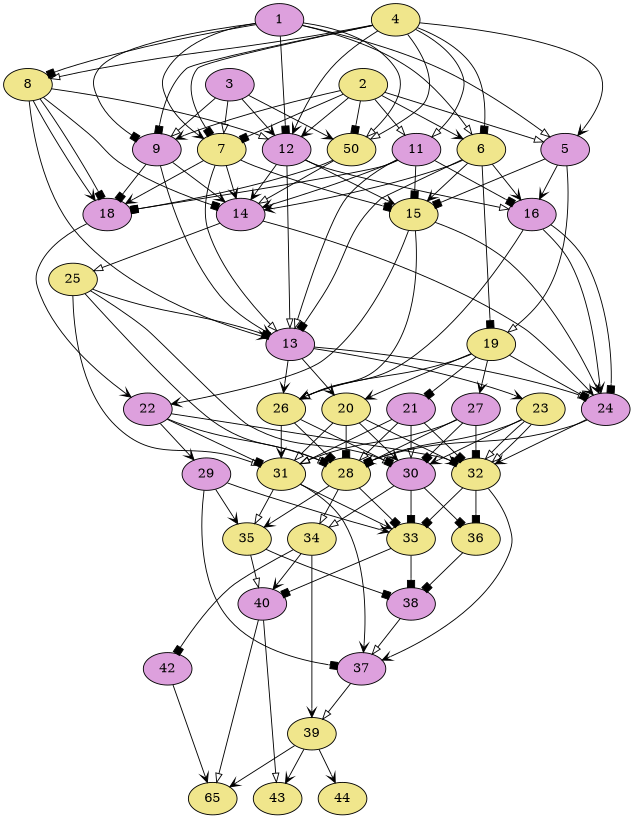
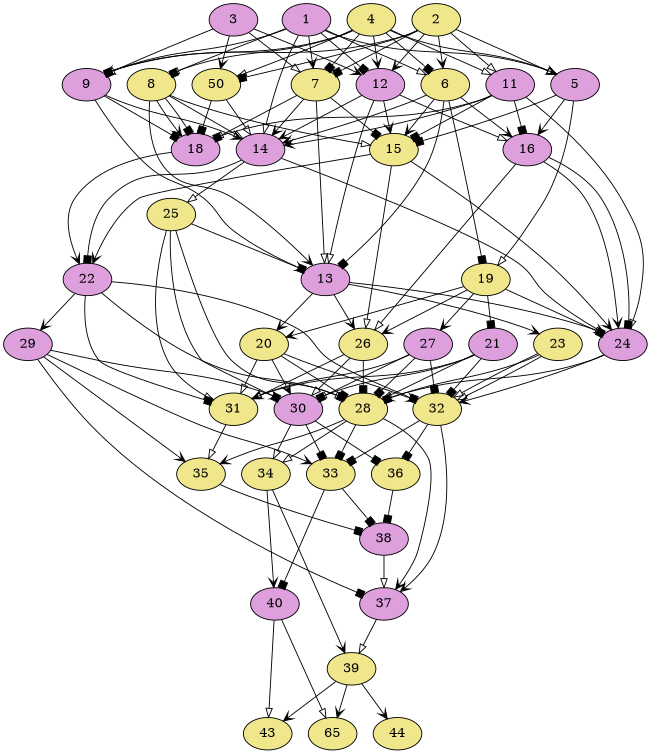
(393, 66) -> (279, 79)
(157, 107) -> (226, 114)
(119, 162) -> (200, 114)
none -> (143, 178)
(170, 179) -> (260, 115)
(330, 228) -> (618, 193)
(461, 449) -> (161, 371)
(342, 505) -> none
(357, 553) -> (430, 492)
(253, 566) -> none
(168, 669) -> none
